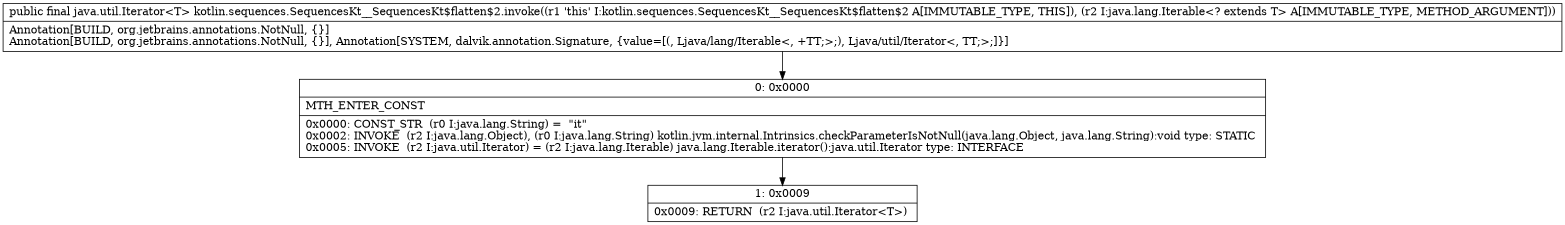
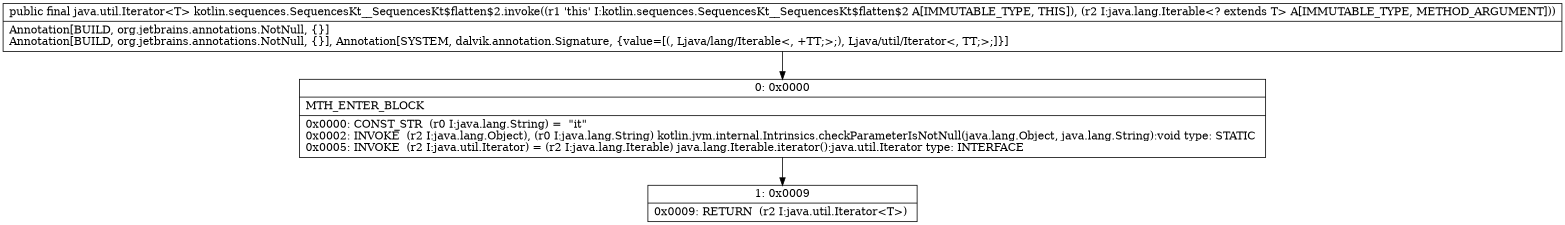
(365, 106) -> (365, 106)
